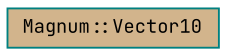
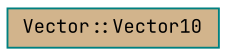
(113, 28) -> (113, 28)
